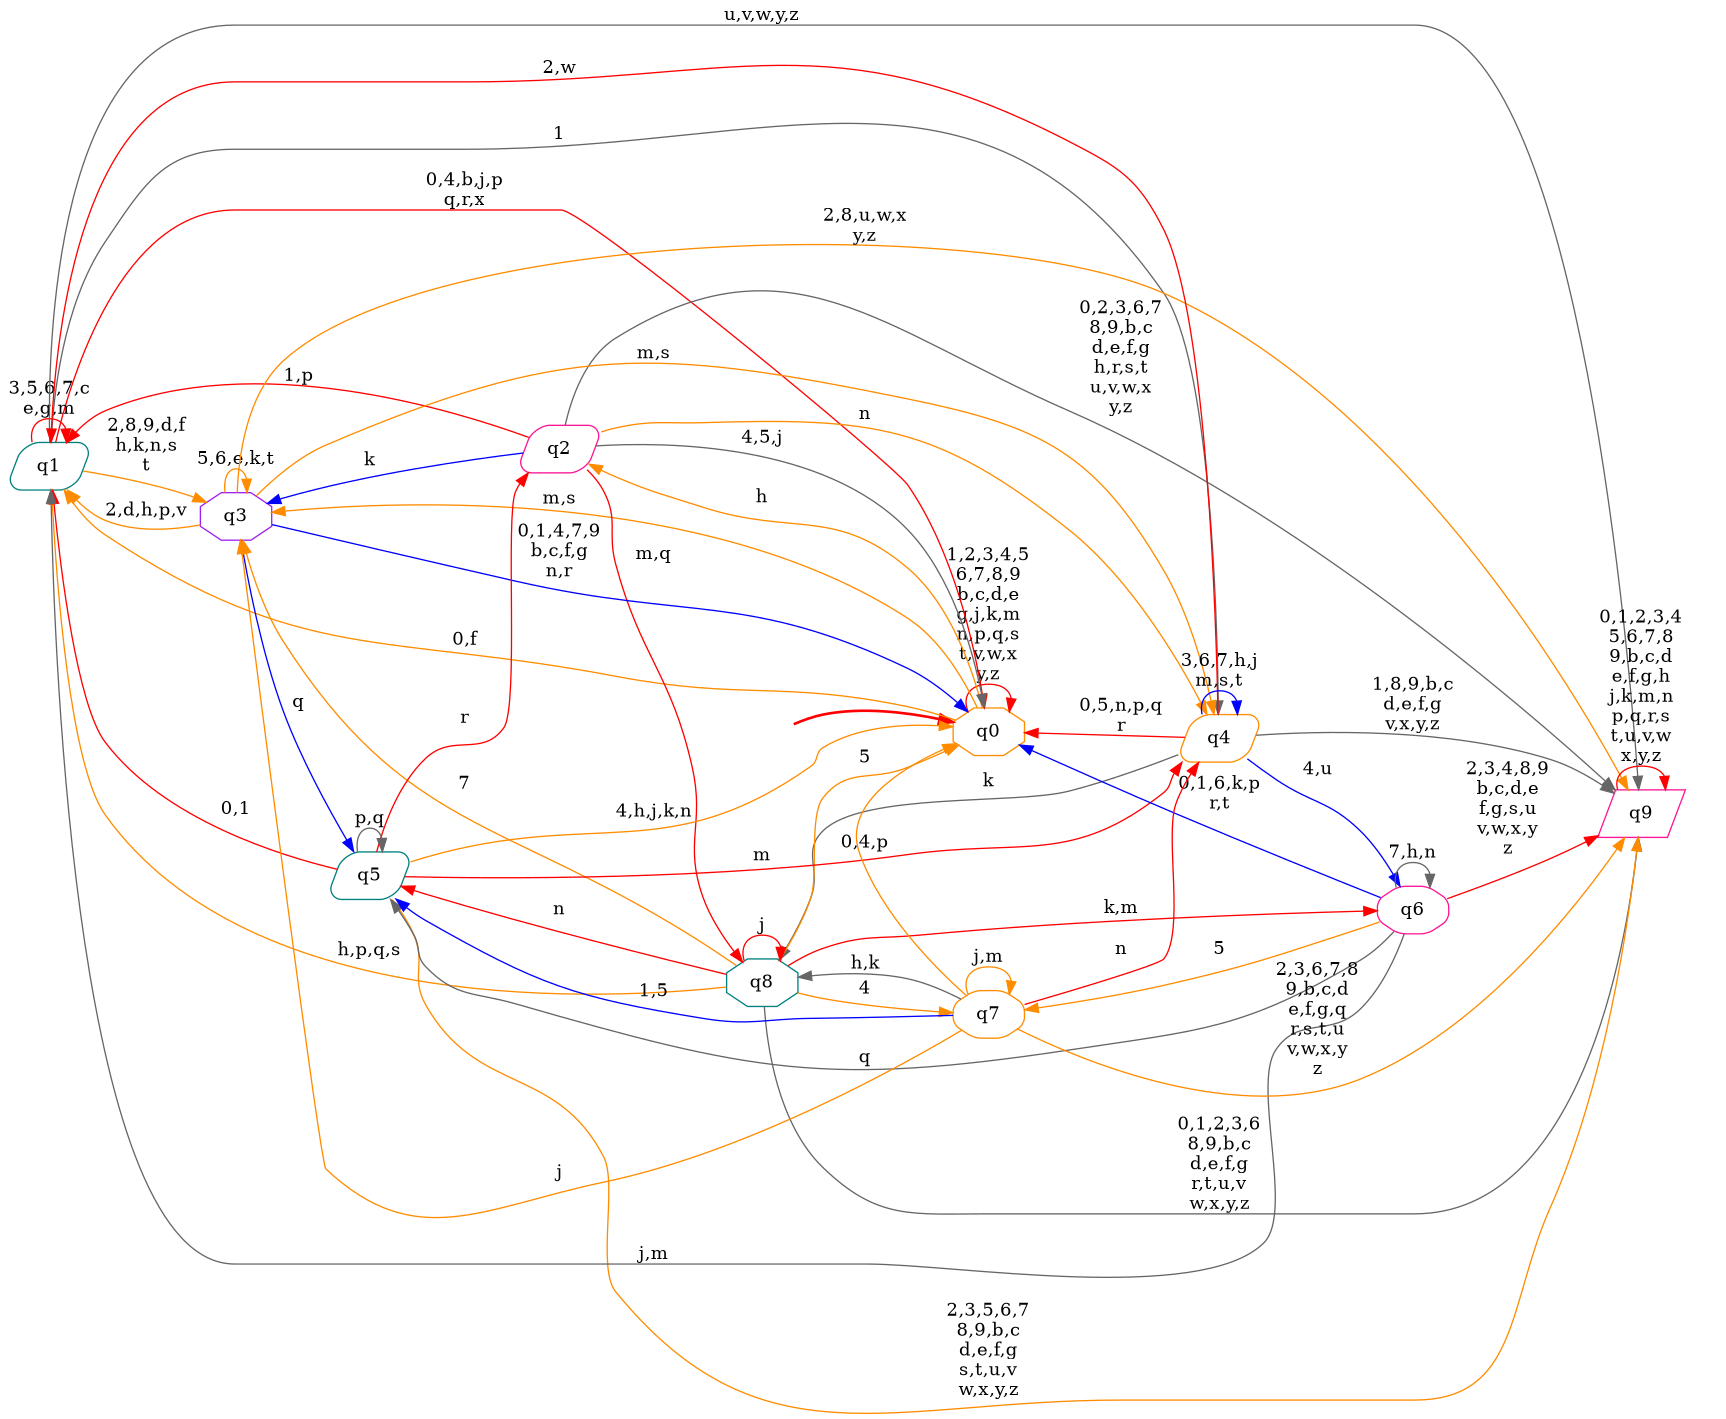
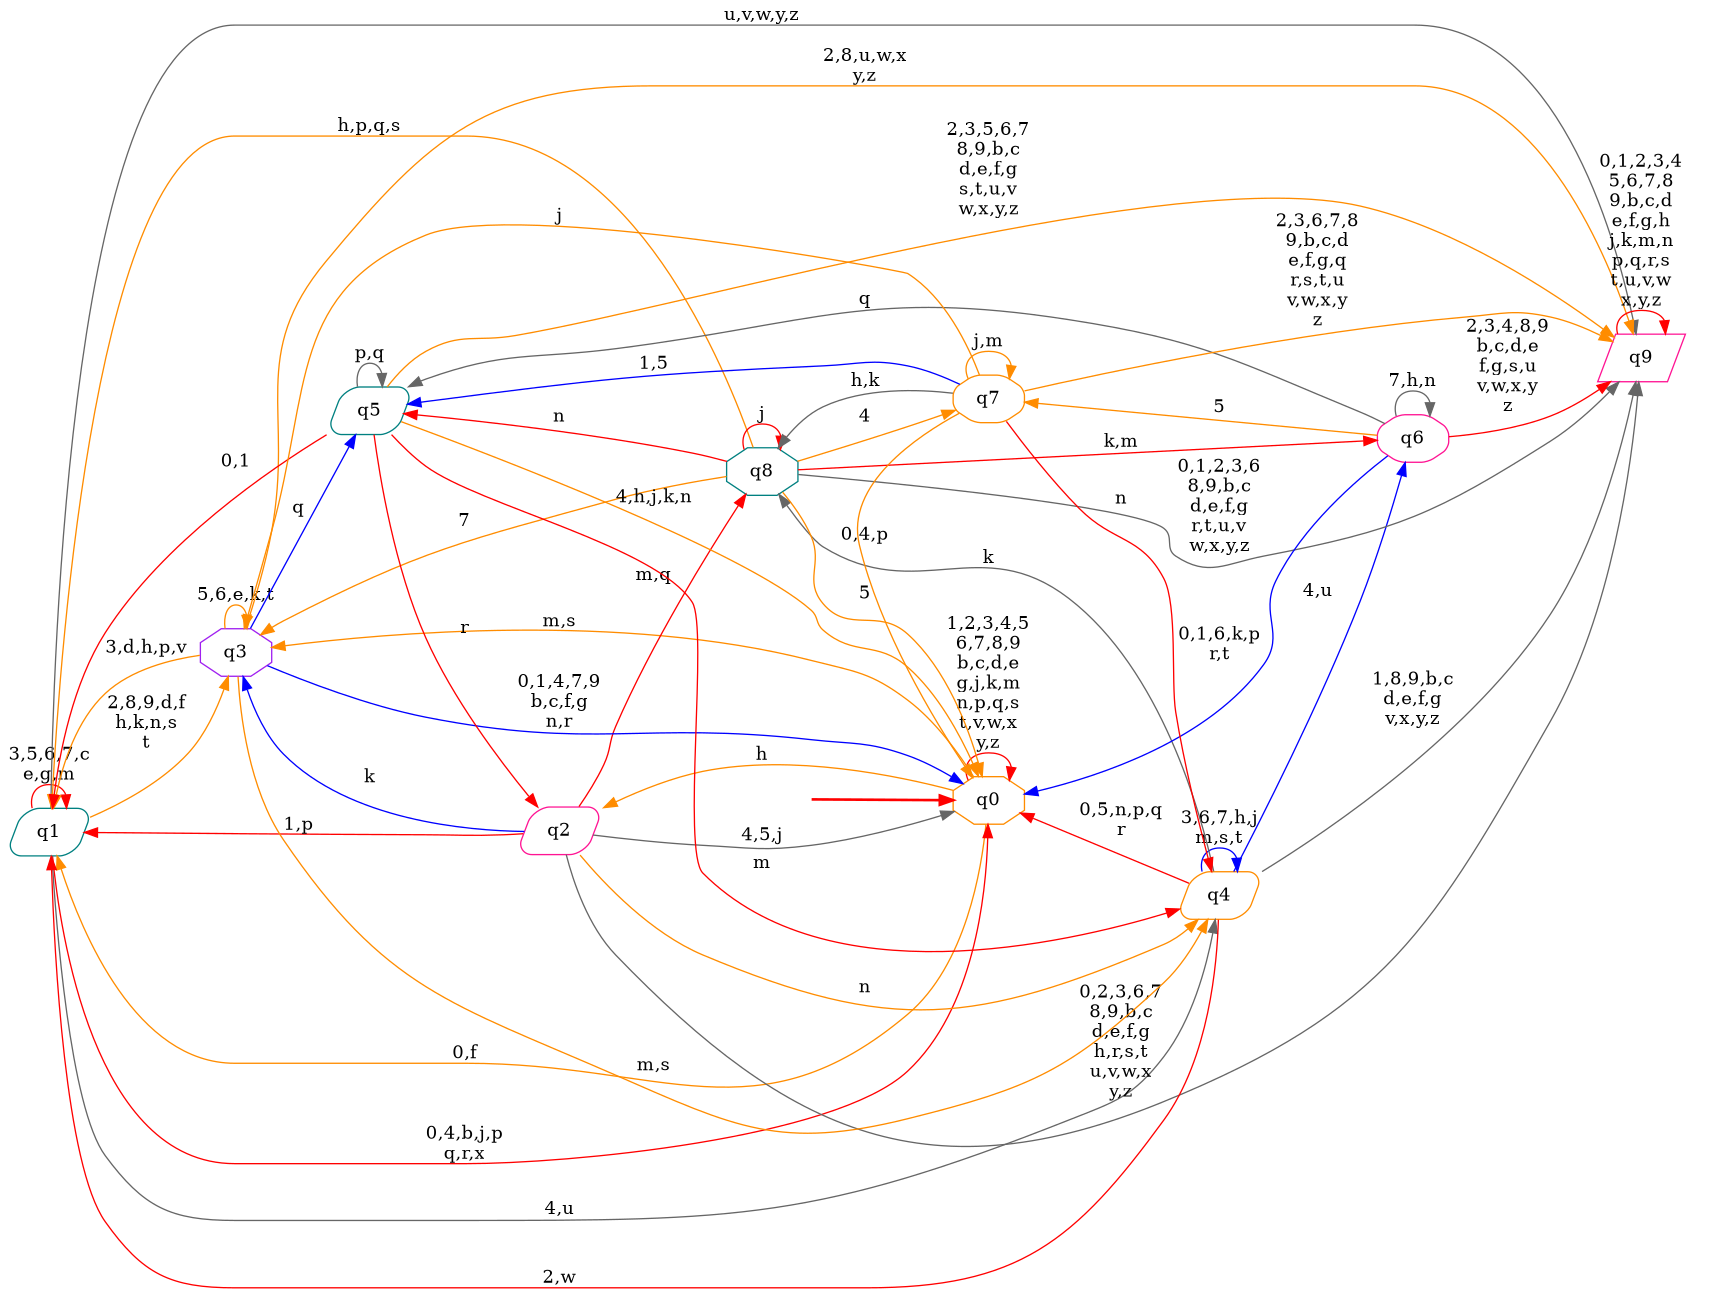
(560, 134) -> (560, 1209)
(147, 510) -> (147, 648)
(536, 1264) -> none
